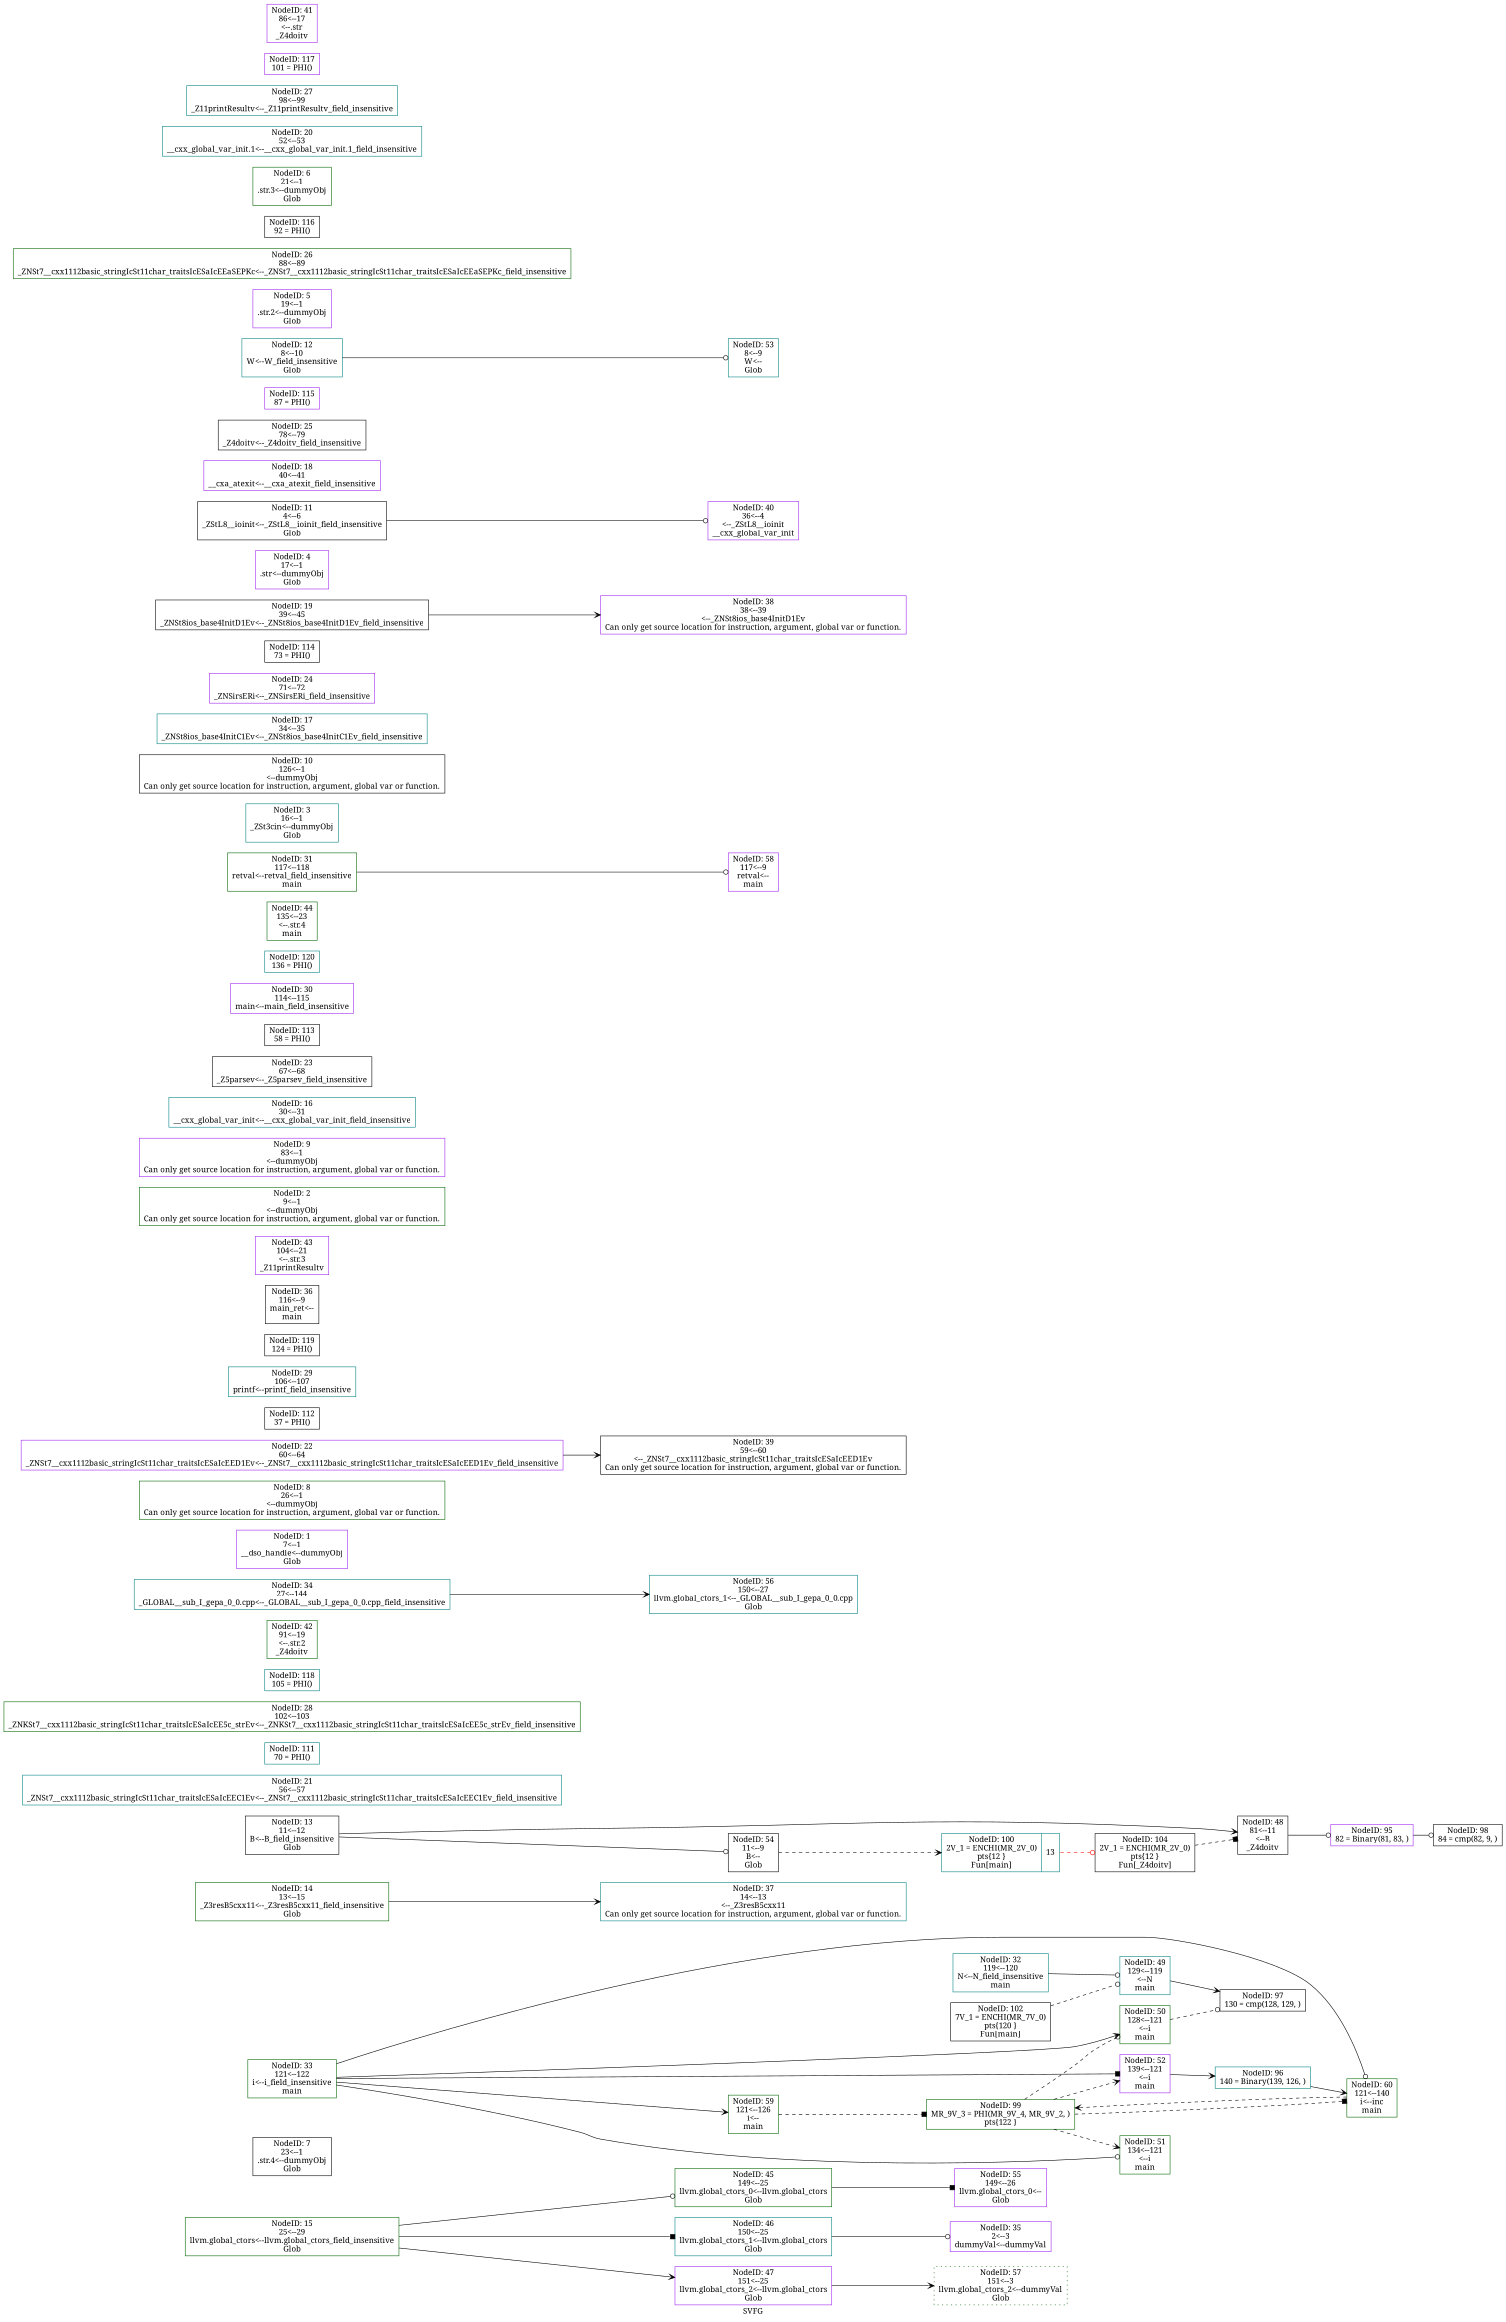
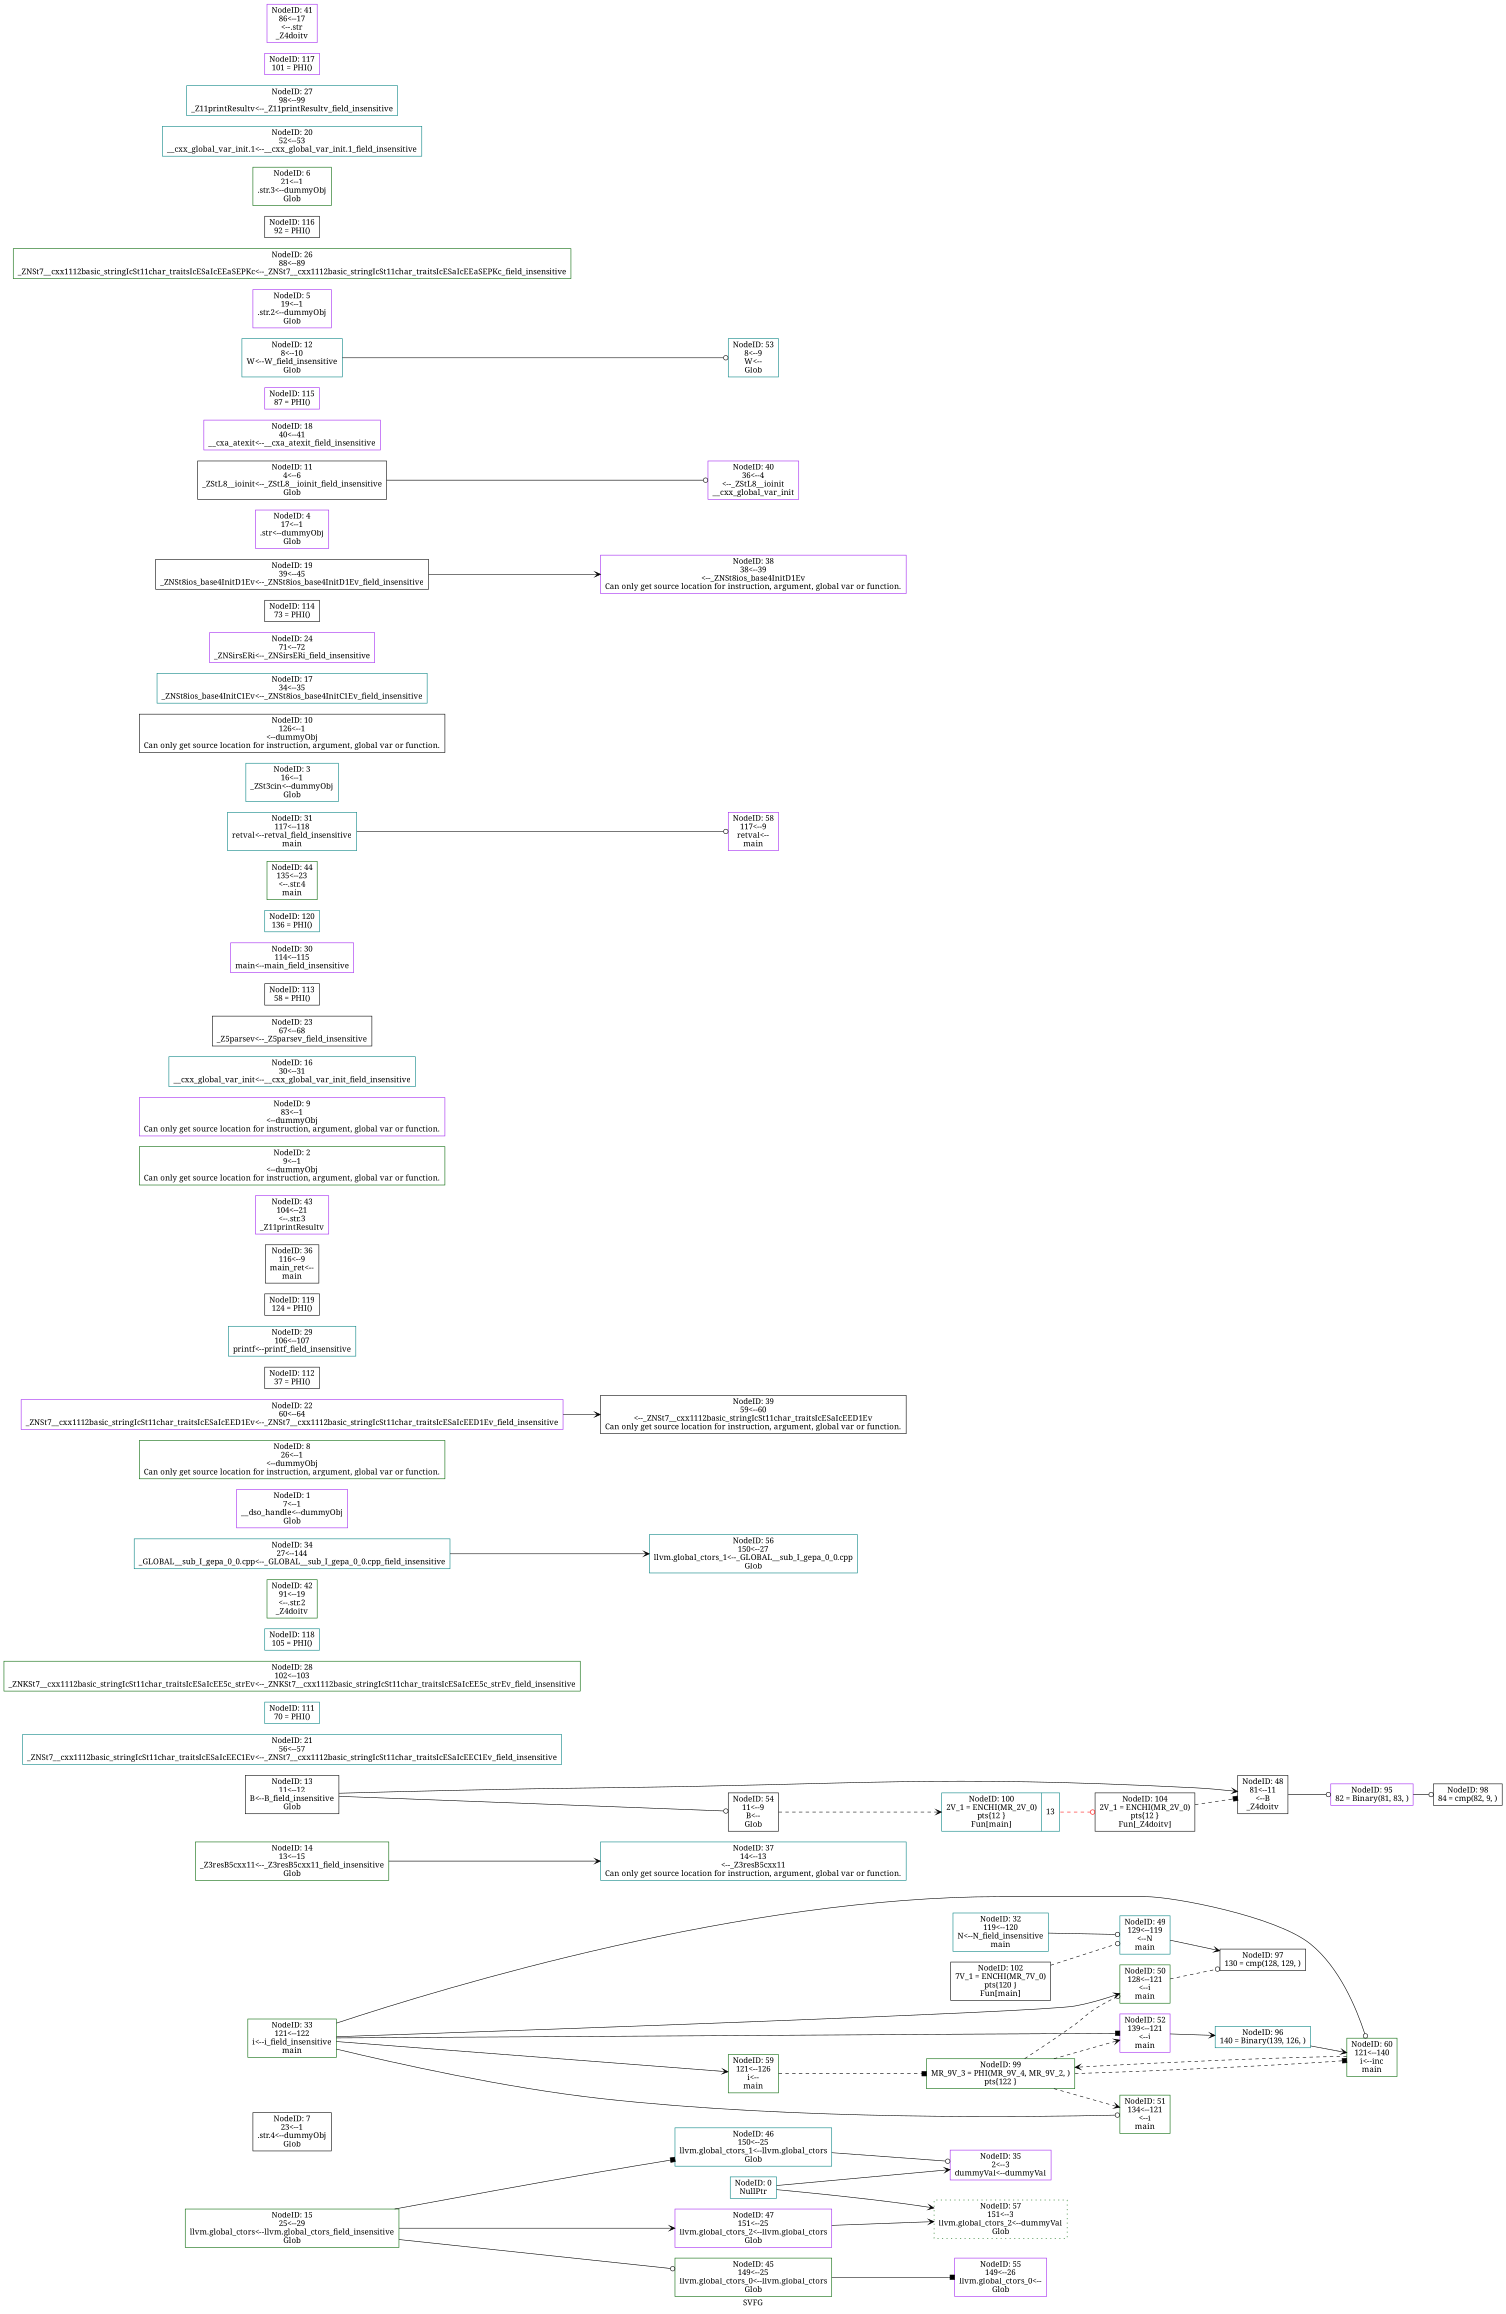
(292, 435) -> none
(292, 872) -> (292, 831)
none -> (753, 2188)
